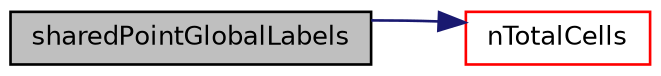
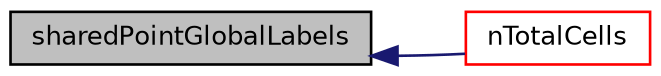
(405, 21) -> (431, 55)
